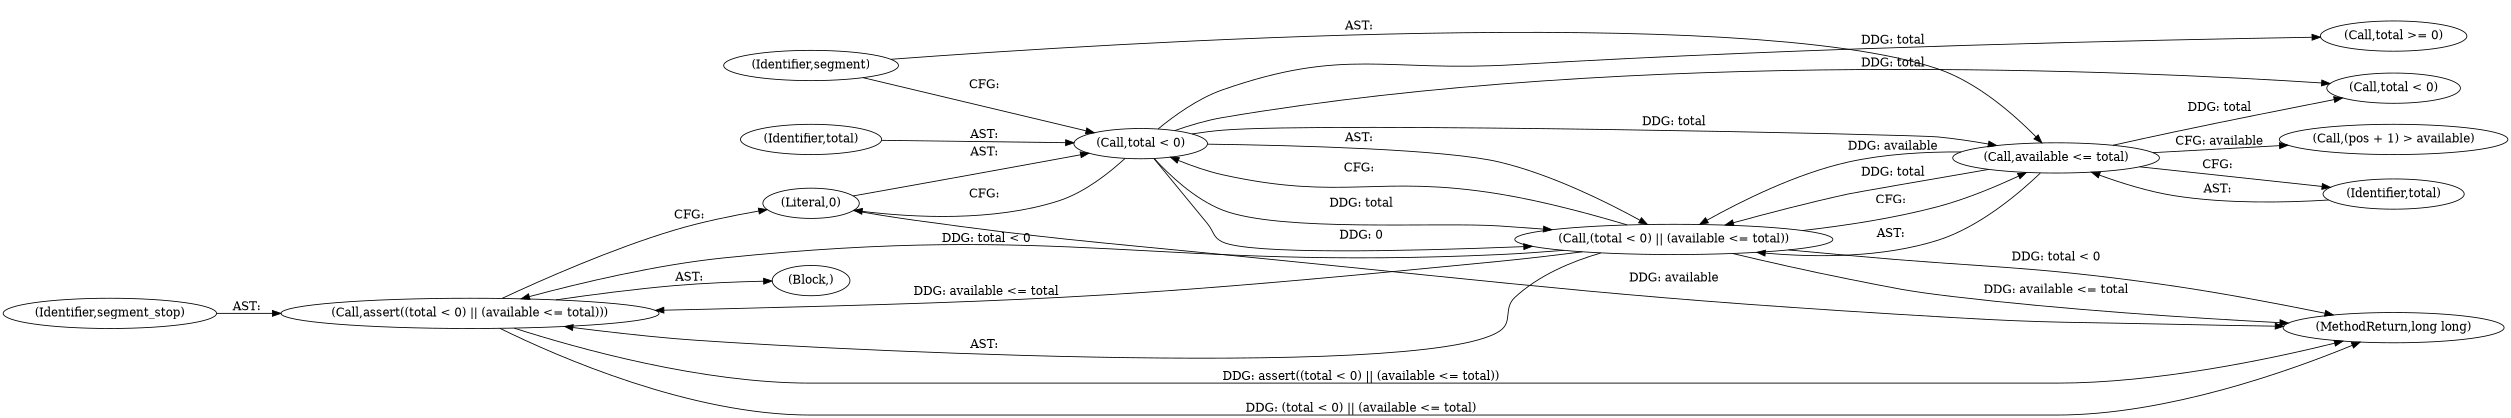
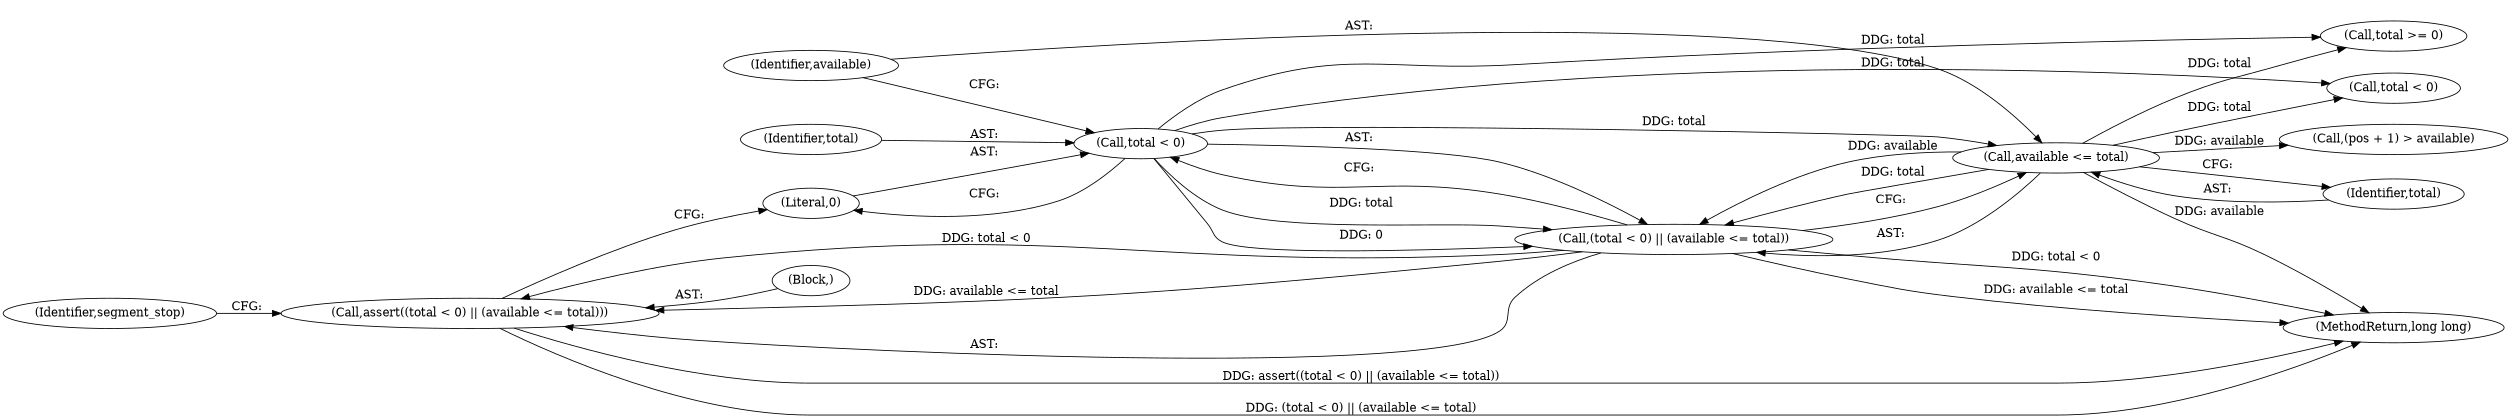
(811, 65) -> (811, 65)
none -> (2206, 86)
(2219, 142) -> (2219, 142)
(659, 287) -> (716, 301)
(1562, 289) -> (2224, 238)
(249, 307) -> (249, 307)
